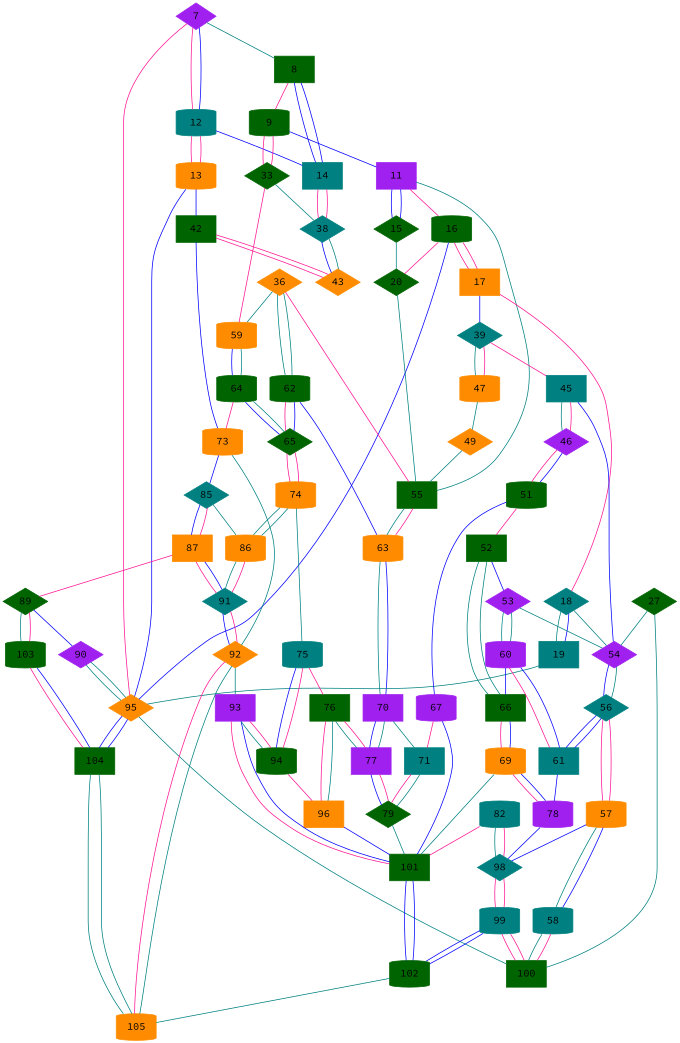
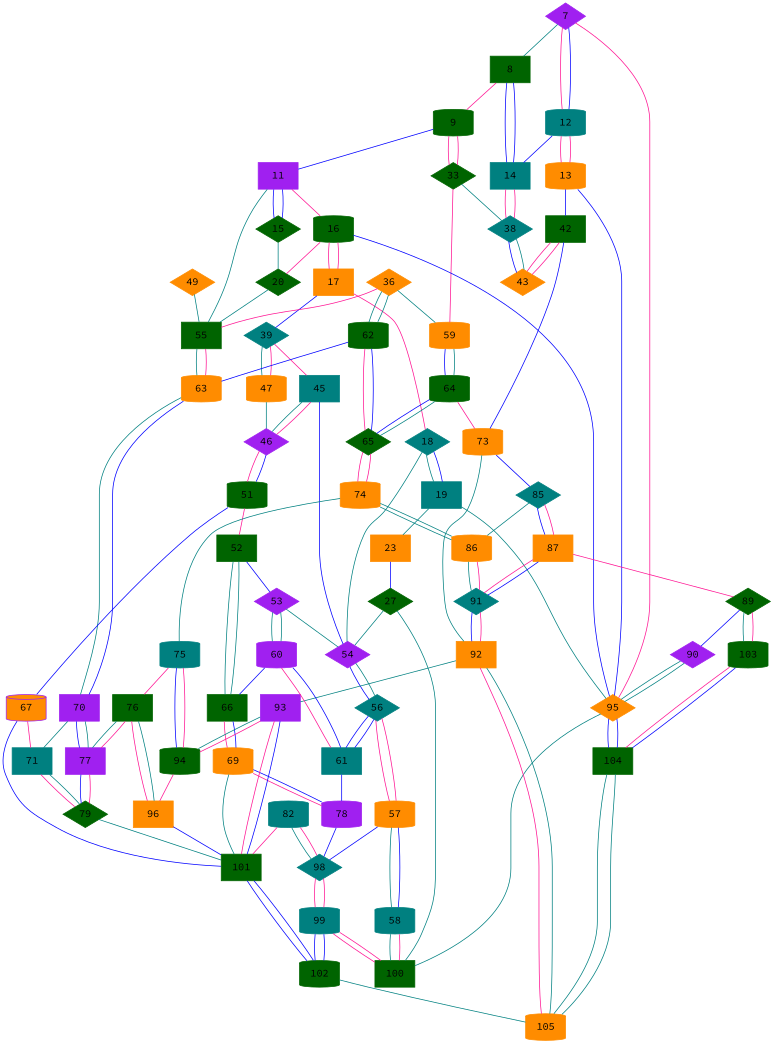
(475, 416) -> (266, 415)
none -> (390, 548)
(235, 655) -> (476, 655)
(436, 708) -> (26, 708)
